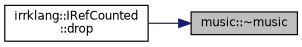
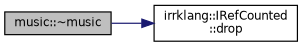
(164, 23) -> (127, 23)
